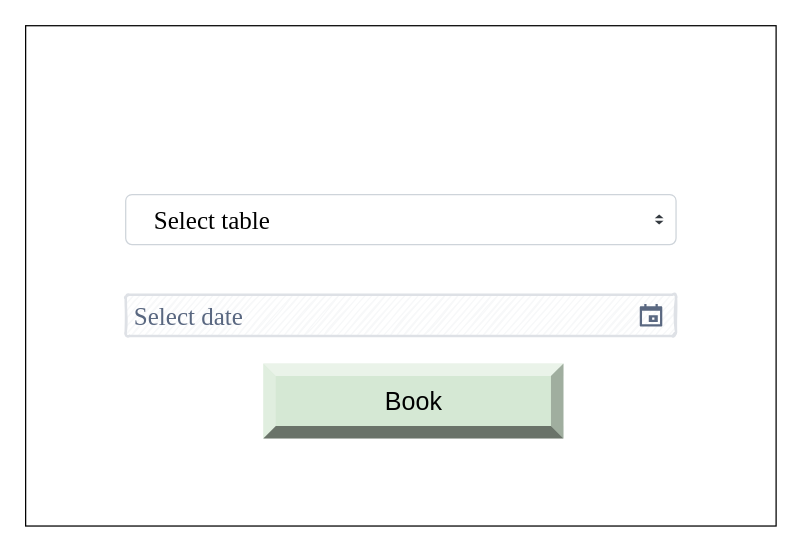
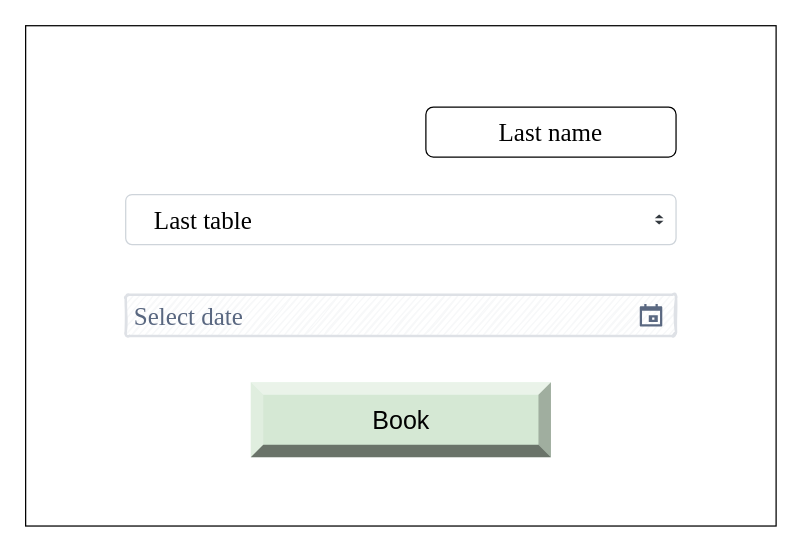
none -> (551, 132)
(229, 219) -> (218, 219)
(413, 401) -> (401, 419)
